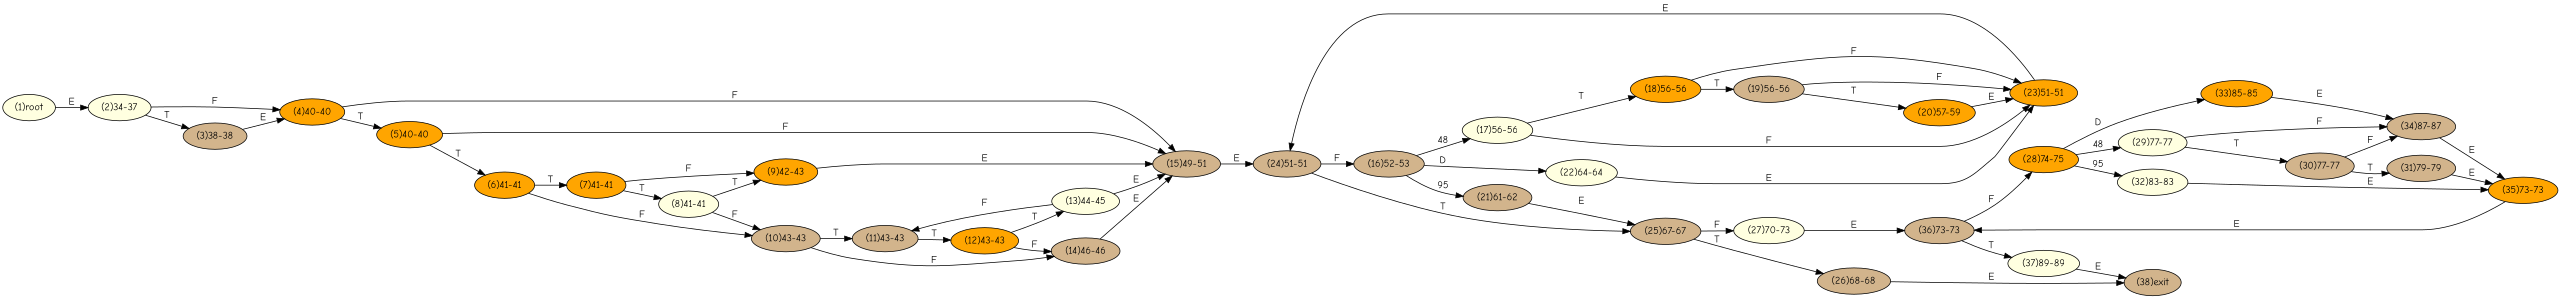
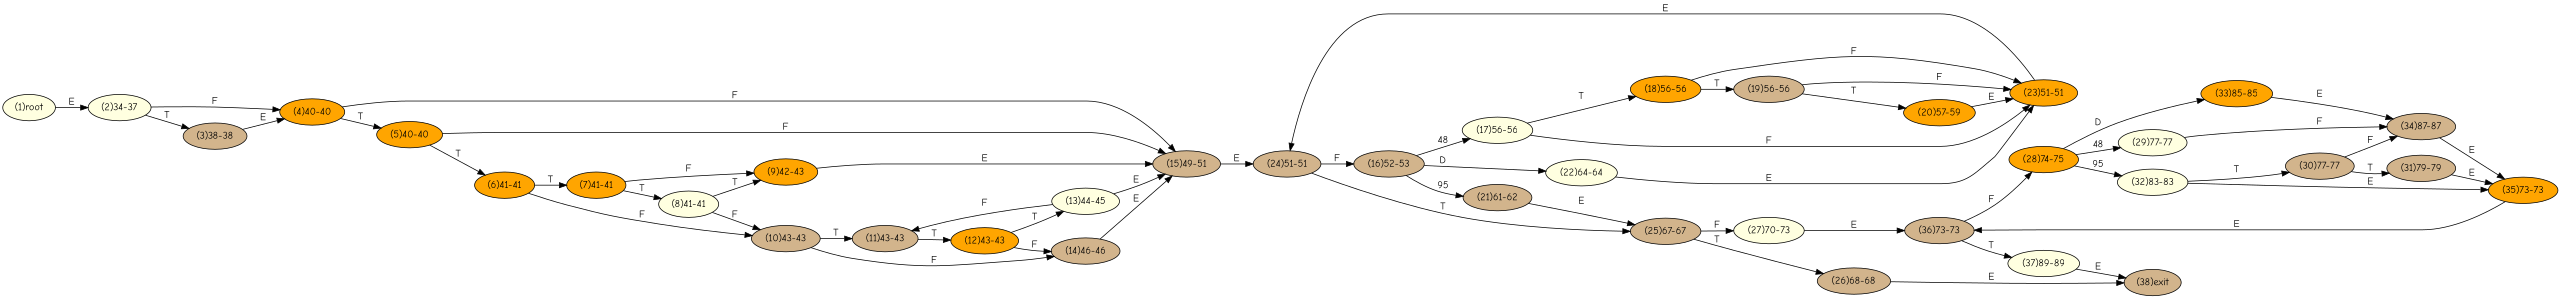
(2232, 154) -> (2235, 179)
